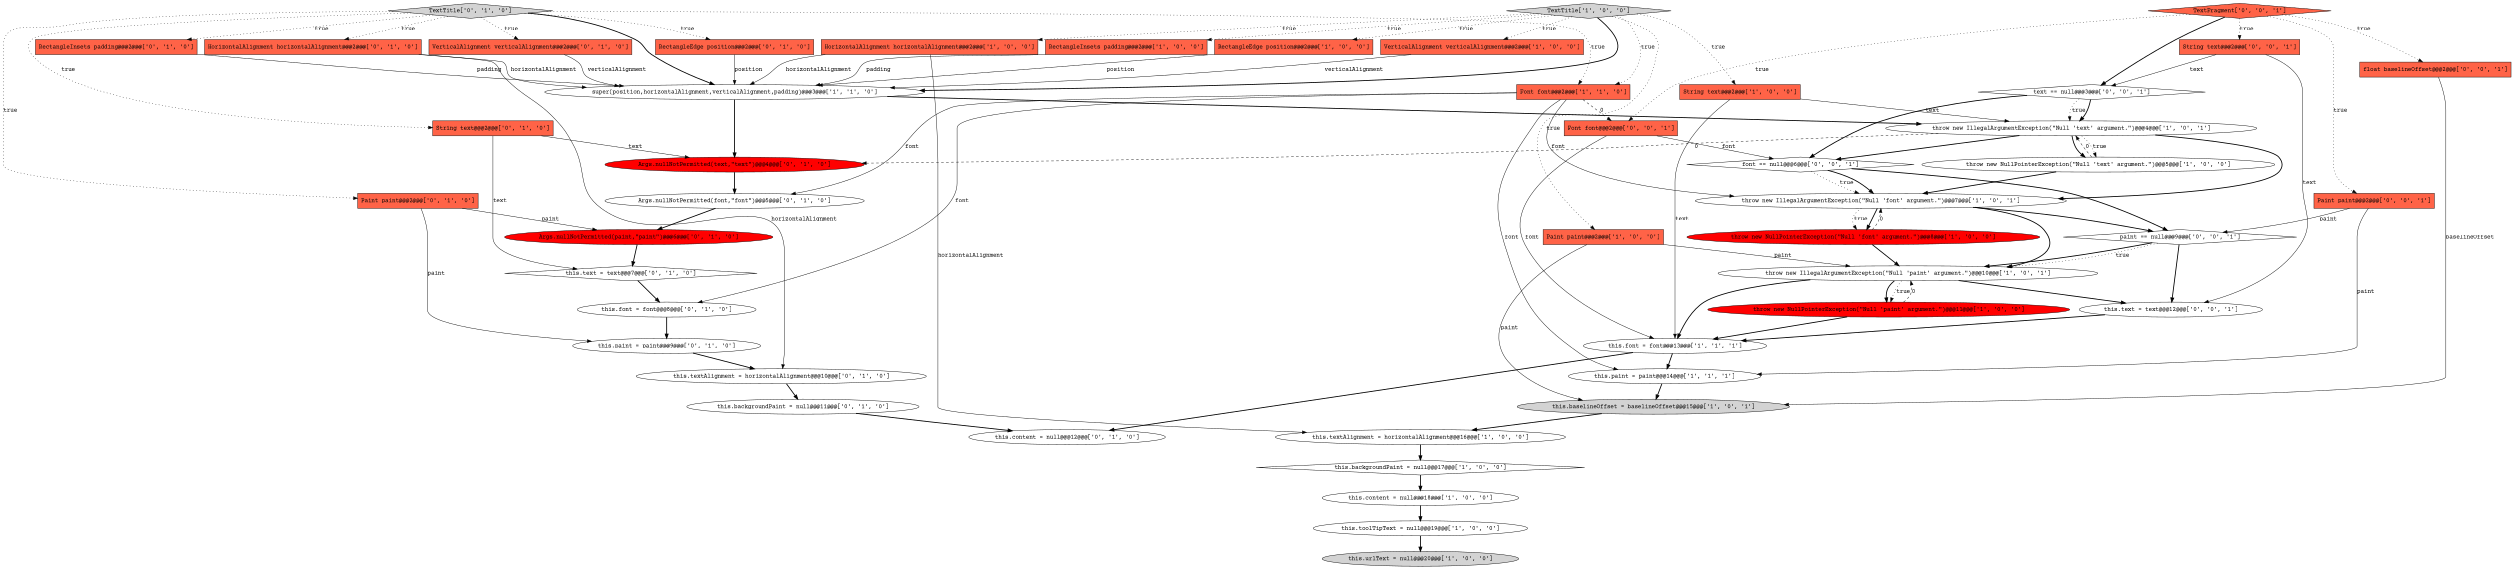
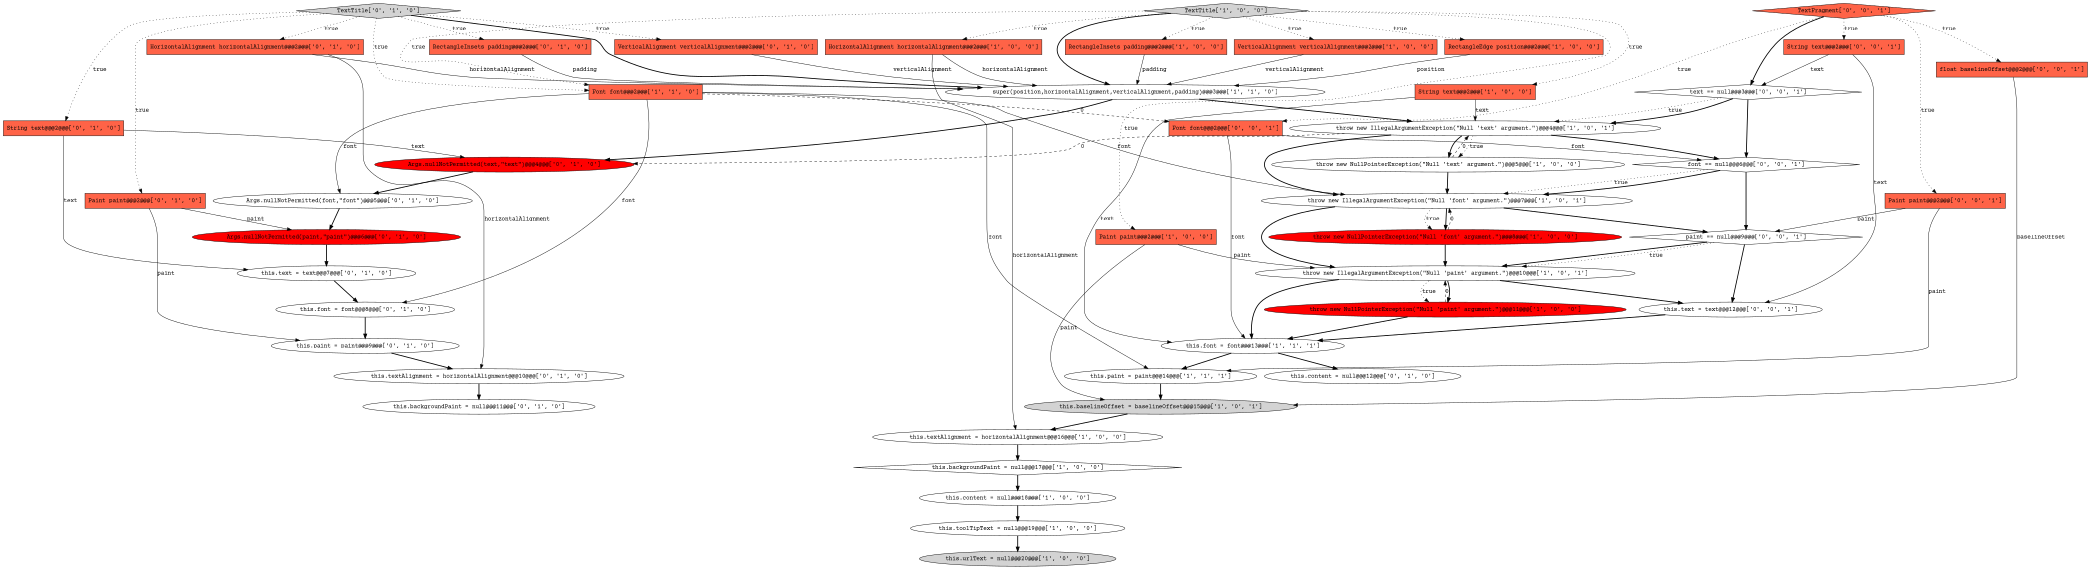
(735, 47) -> none
(631, 273) -> (326, 273)
(932, 422) -> none
